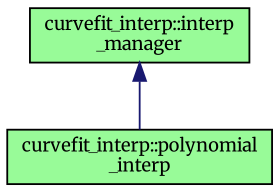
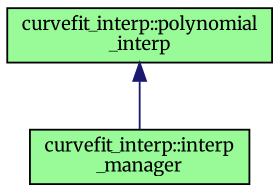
(140, 105) -> (140, 105)
